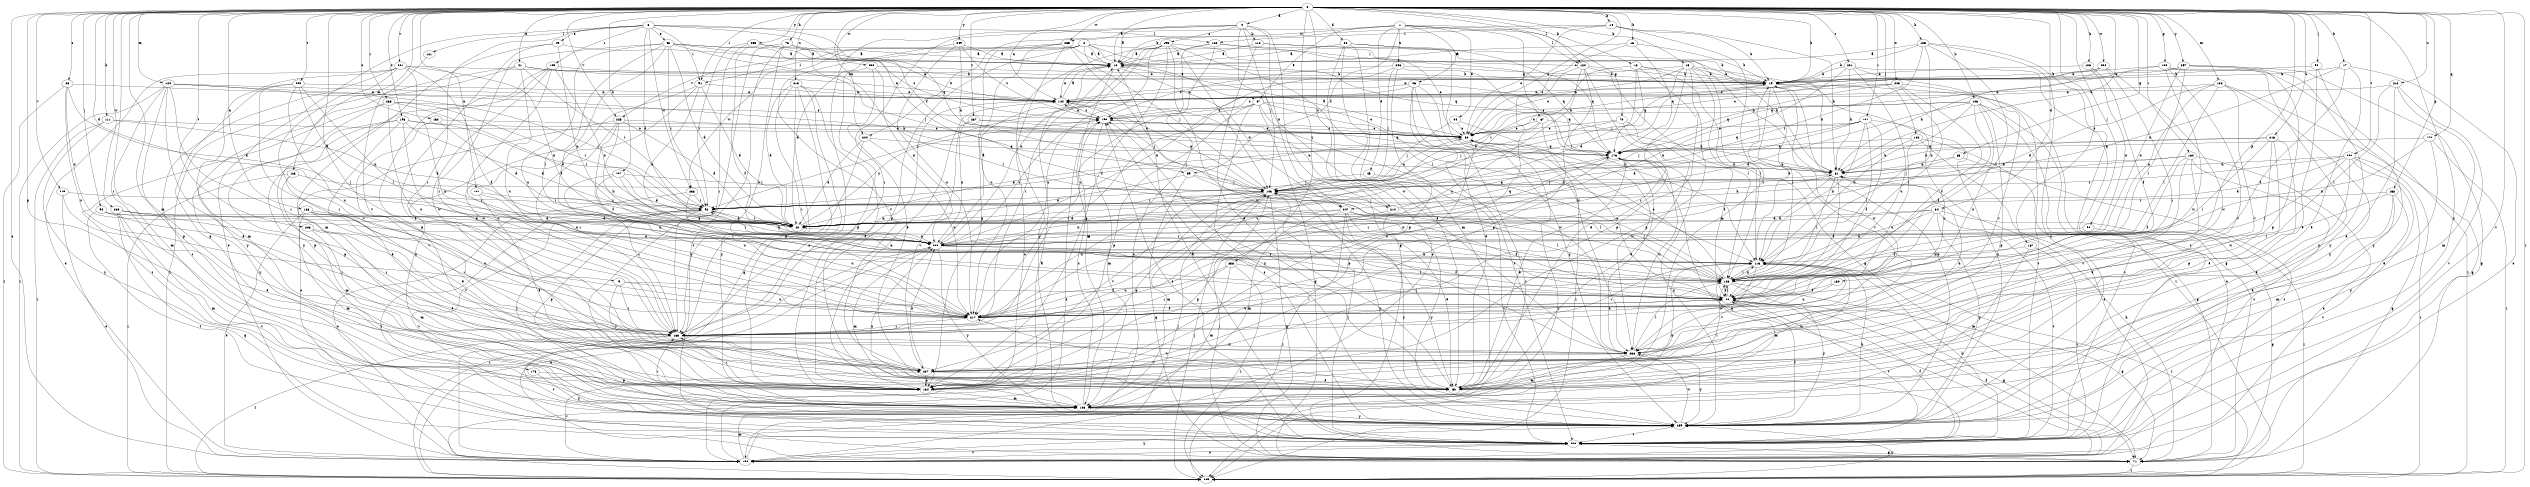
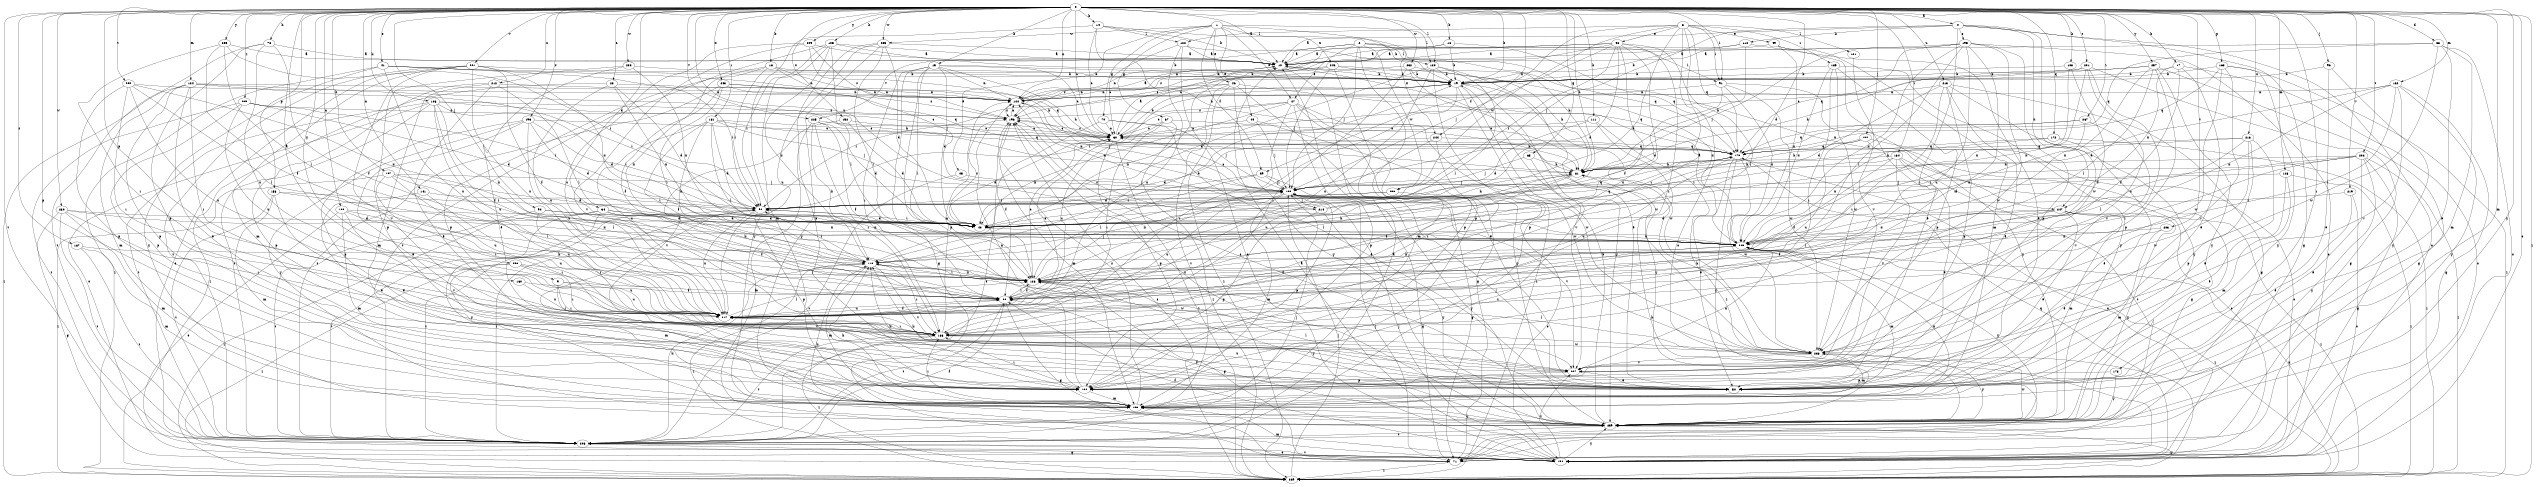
(2088, 228) -> none
none -> (959, 354)
none -> (57, 435)
